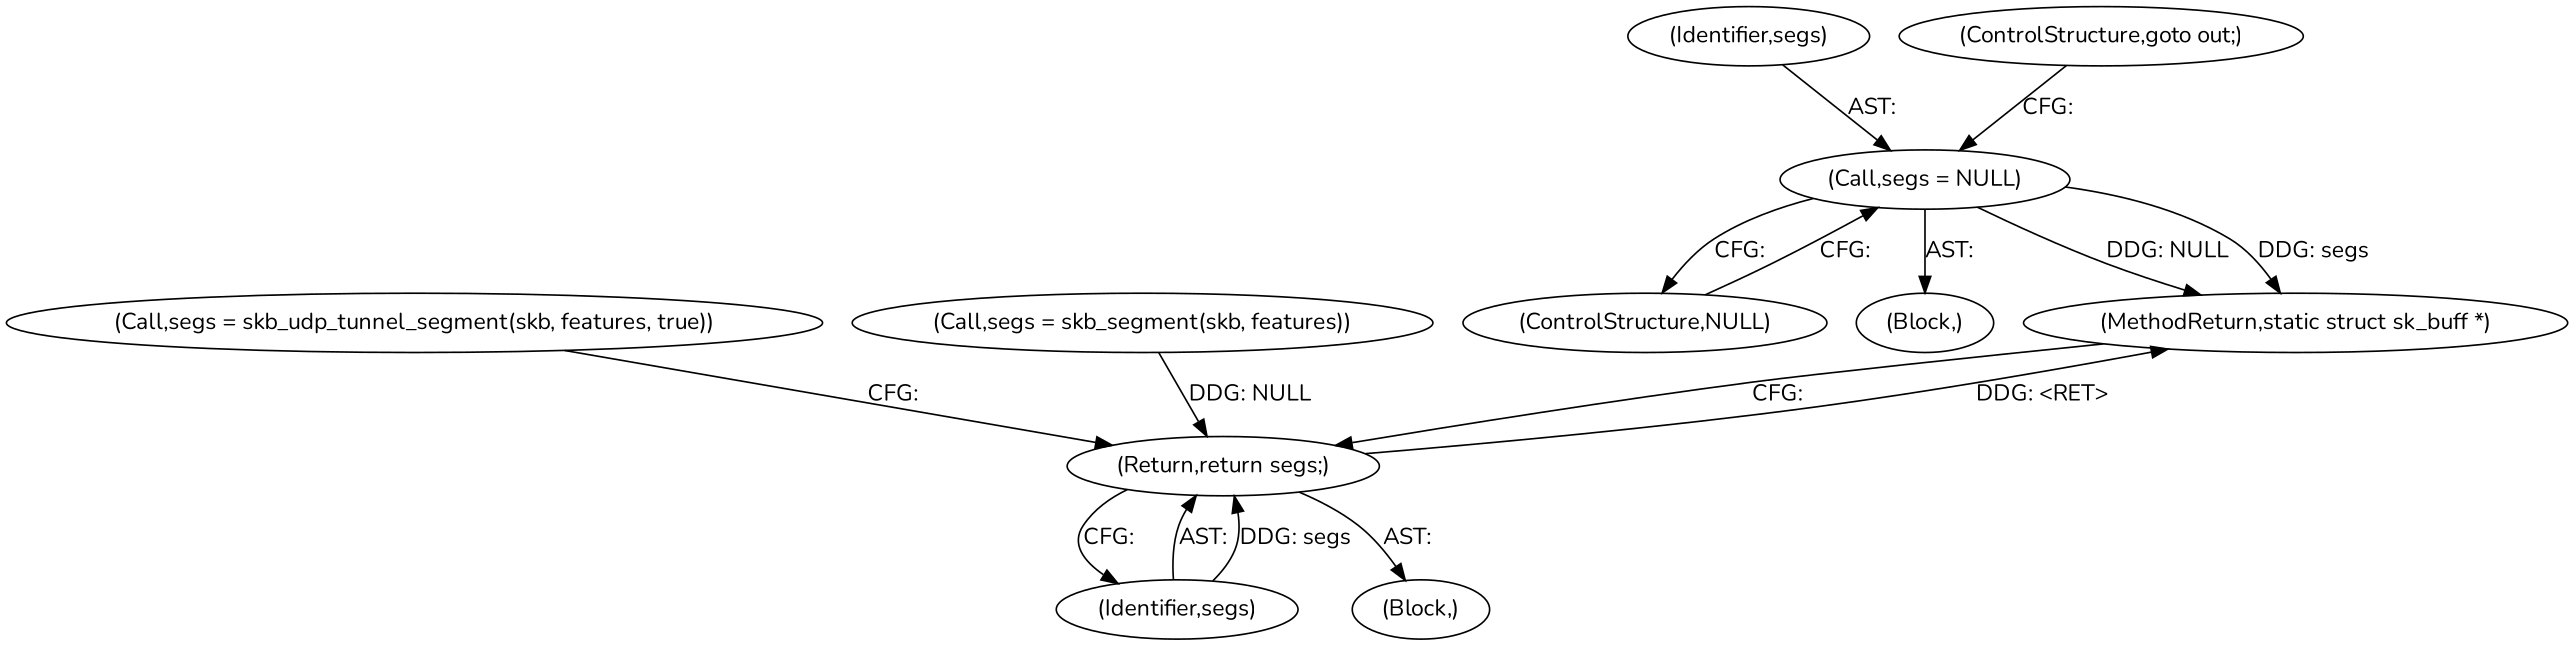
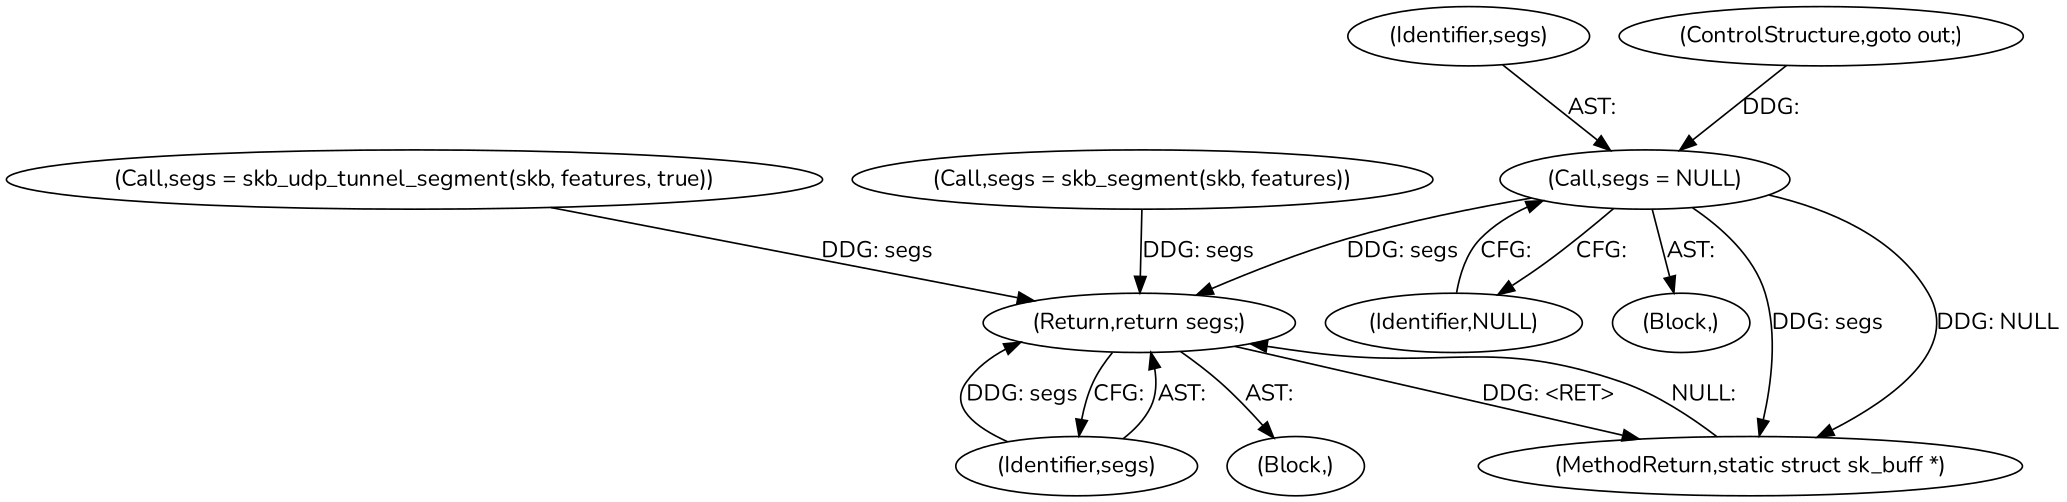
(2051, 108) -> (1774, 108)
none -> (1369, 233)
(1645, 323) -> (1454, 323)
(896, 395) -> (877, 251)
(1250, 395) -> (1199, 251)
(1781, 395) -> (1707, 395)
